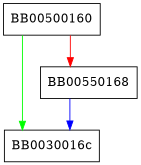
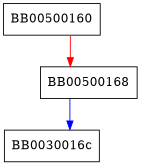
(22, 78) -> none
(89, 83) -> (89, 83)
